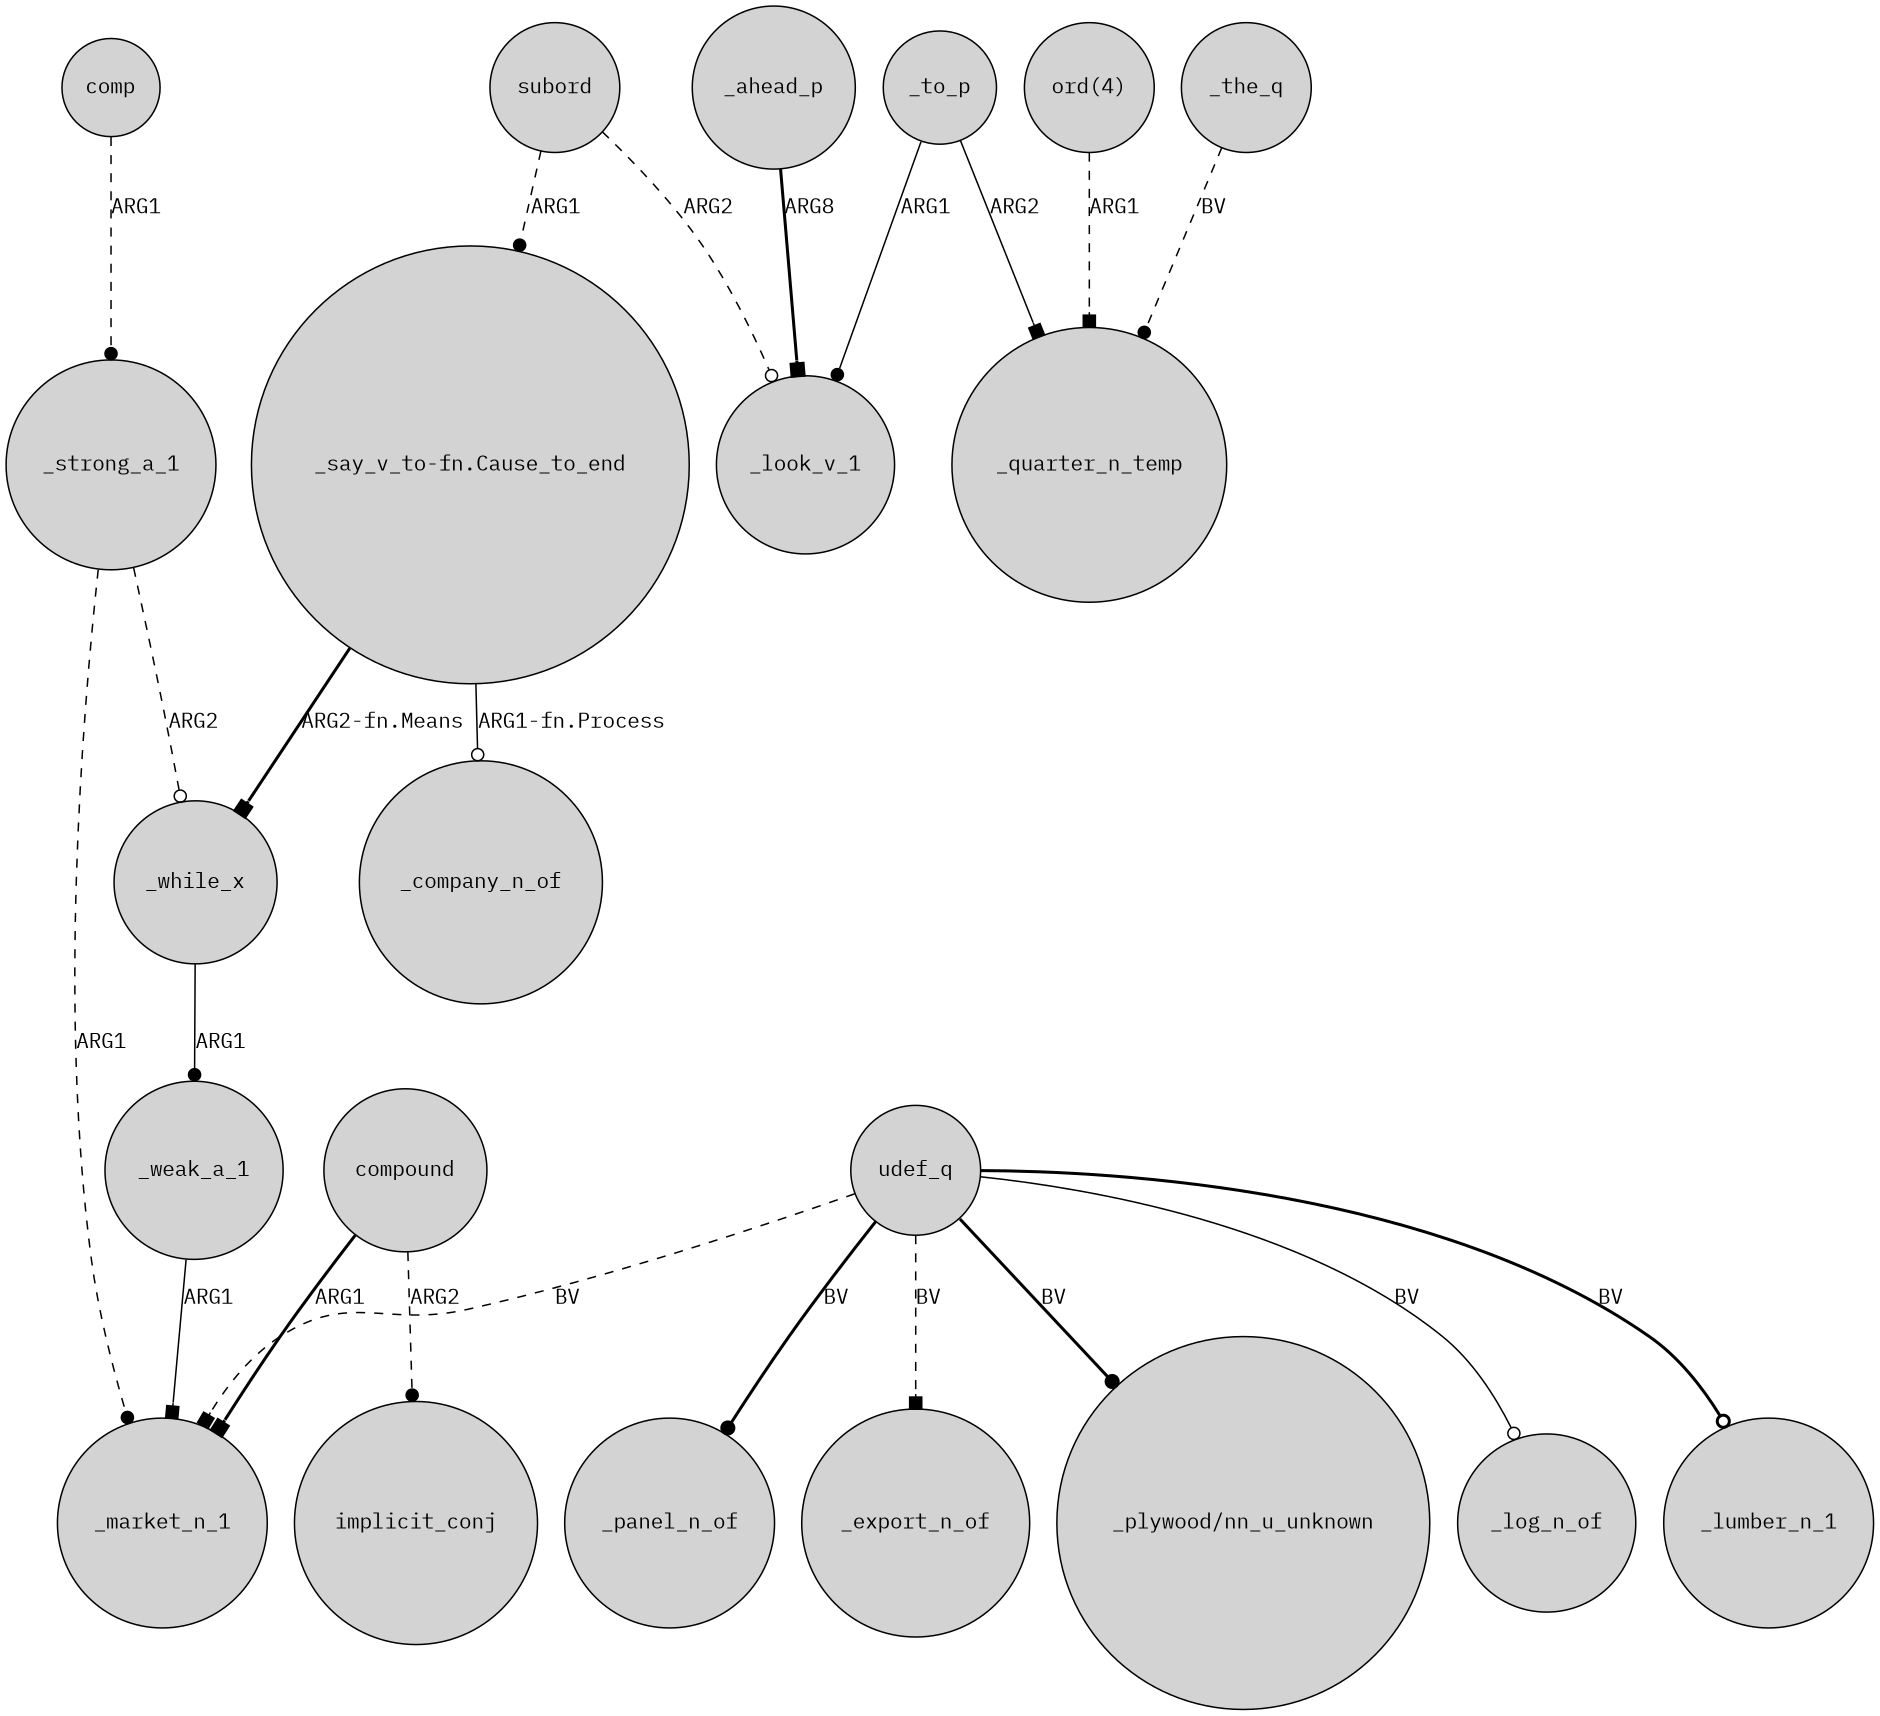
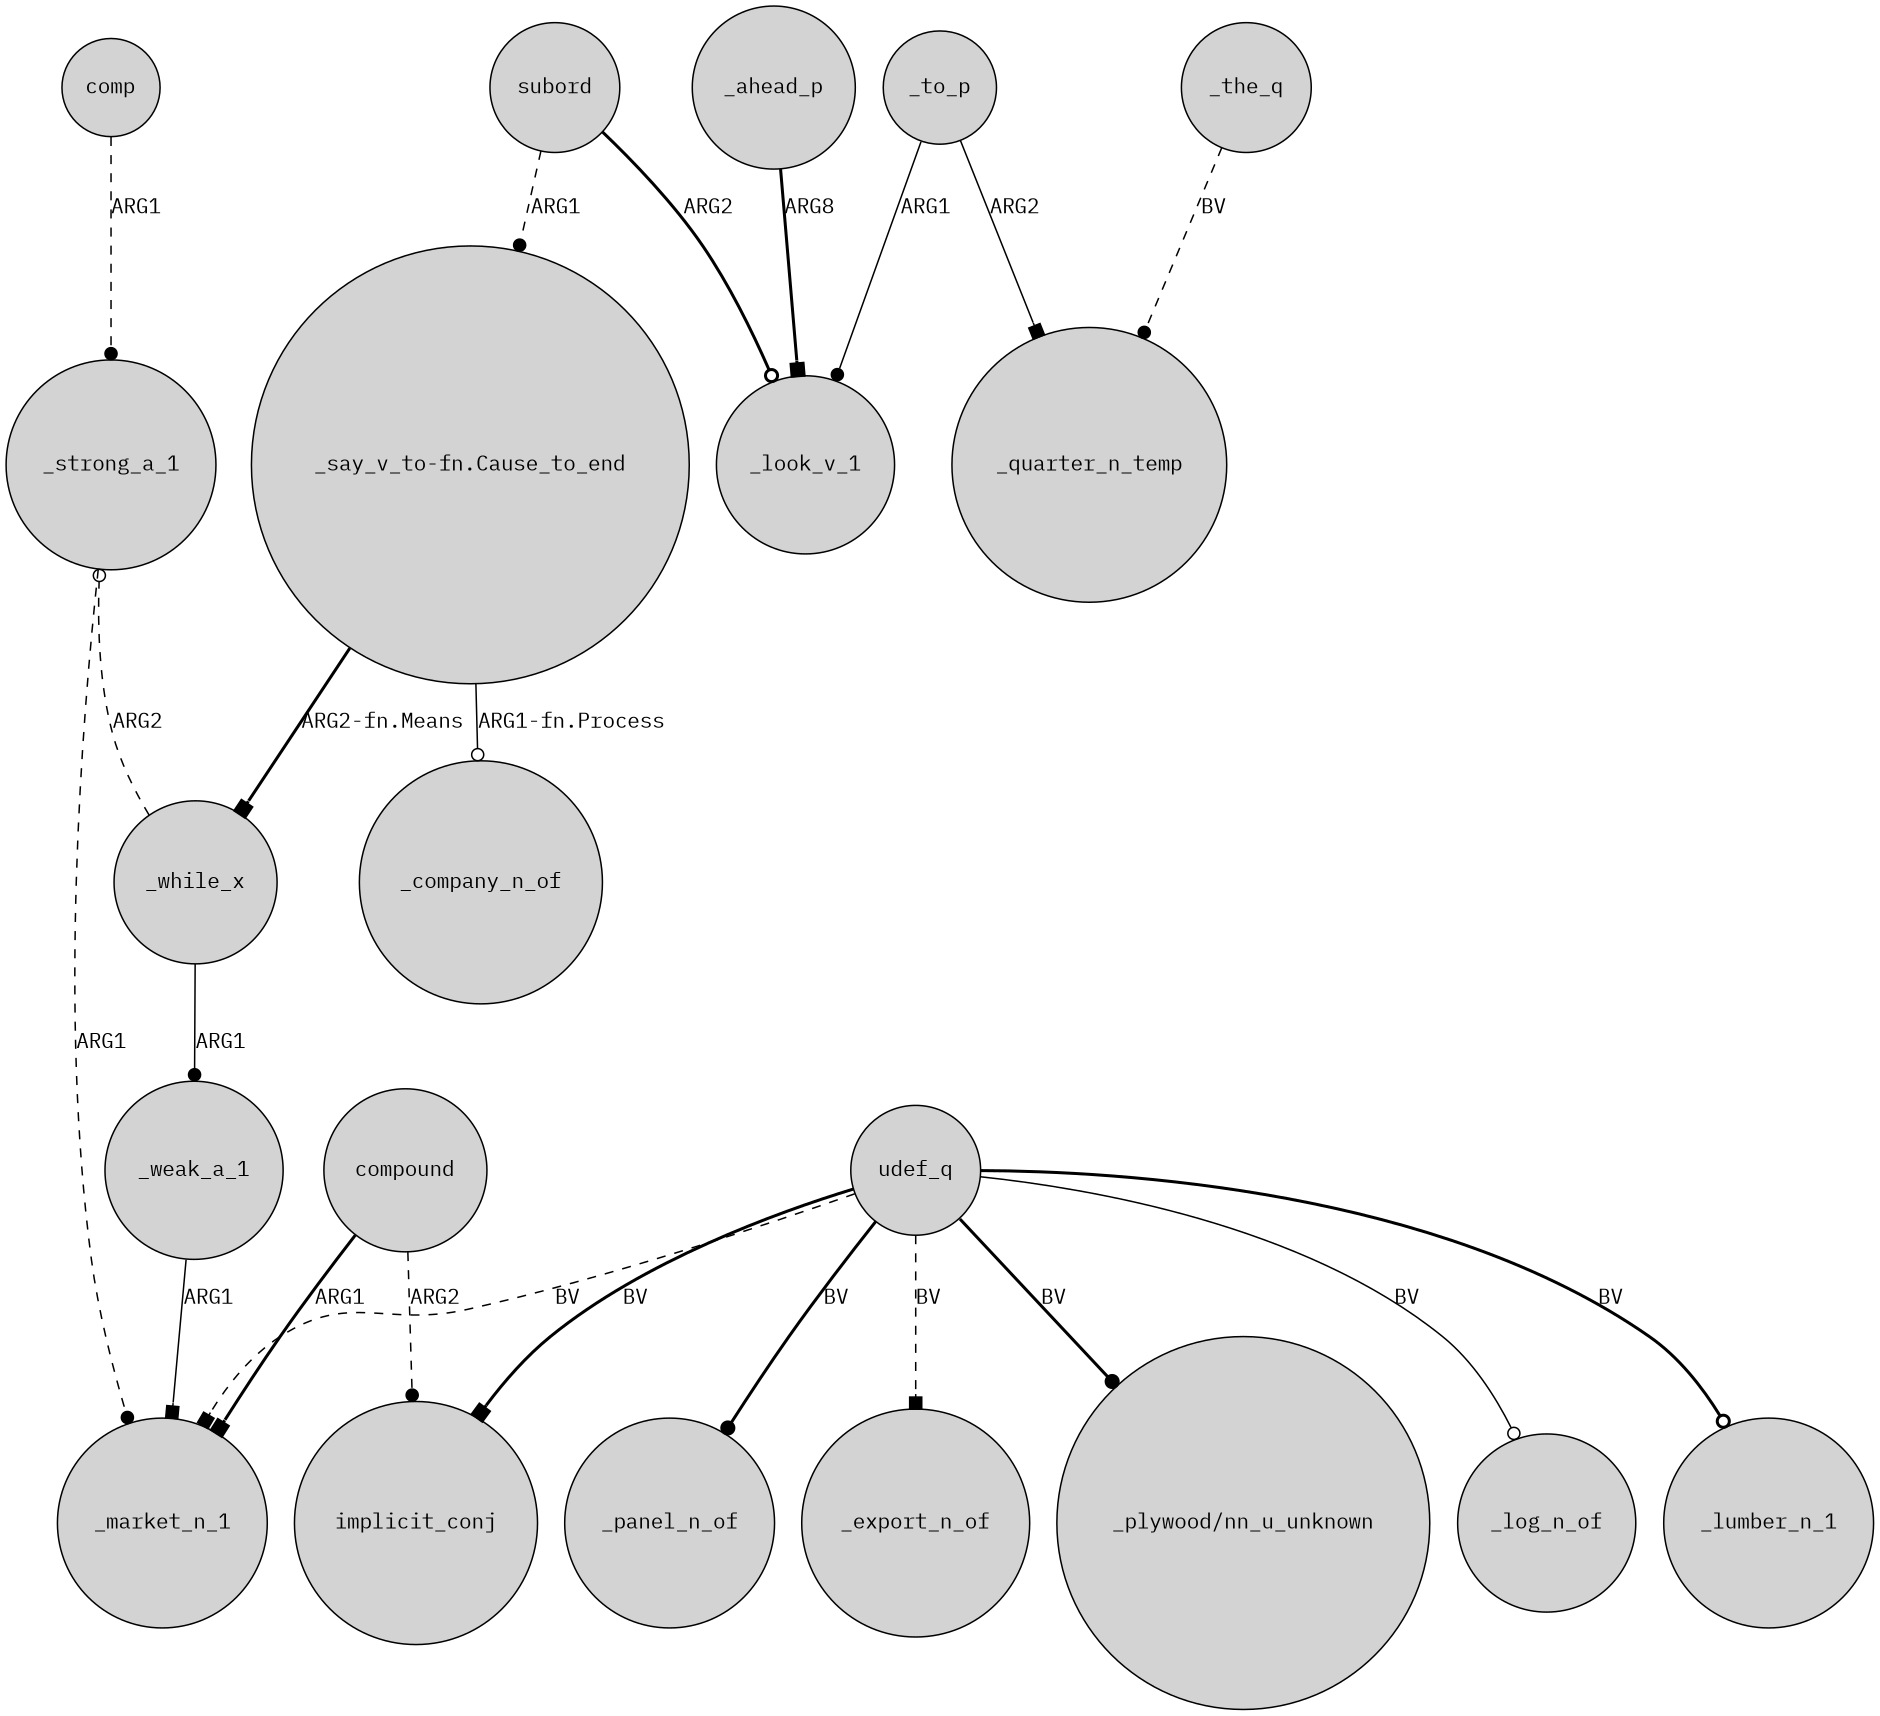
(1089, 88) -> none
(699, 241) -> (699, 241)
(157, 679) -> (106, 703)
none -> (653, 1270)
